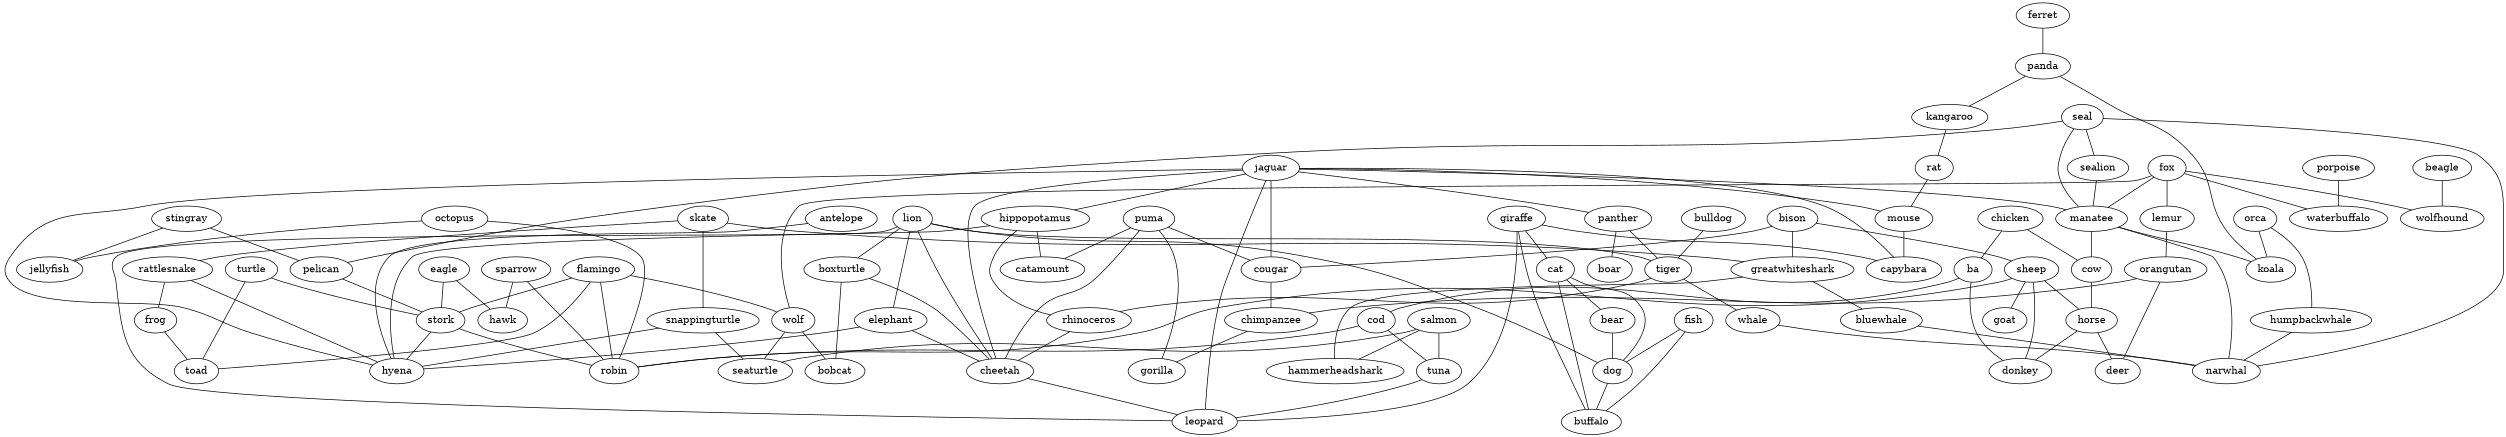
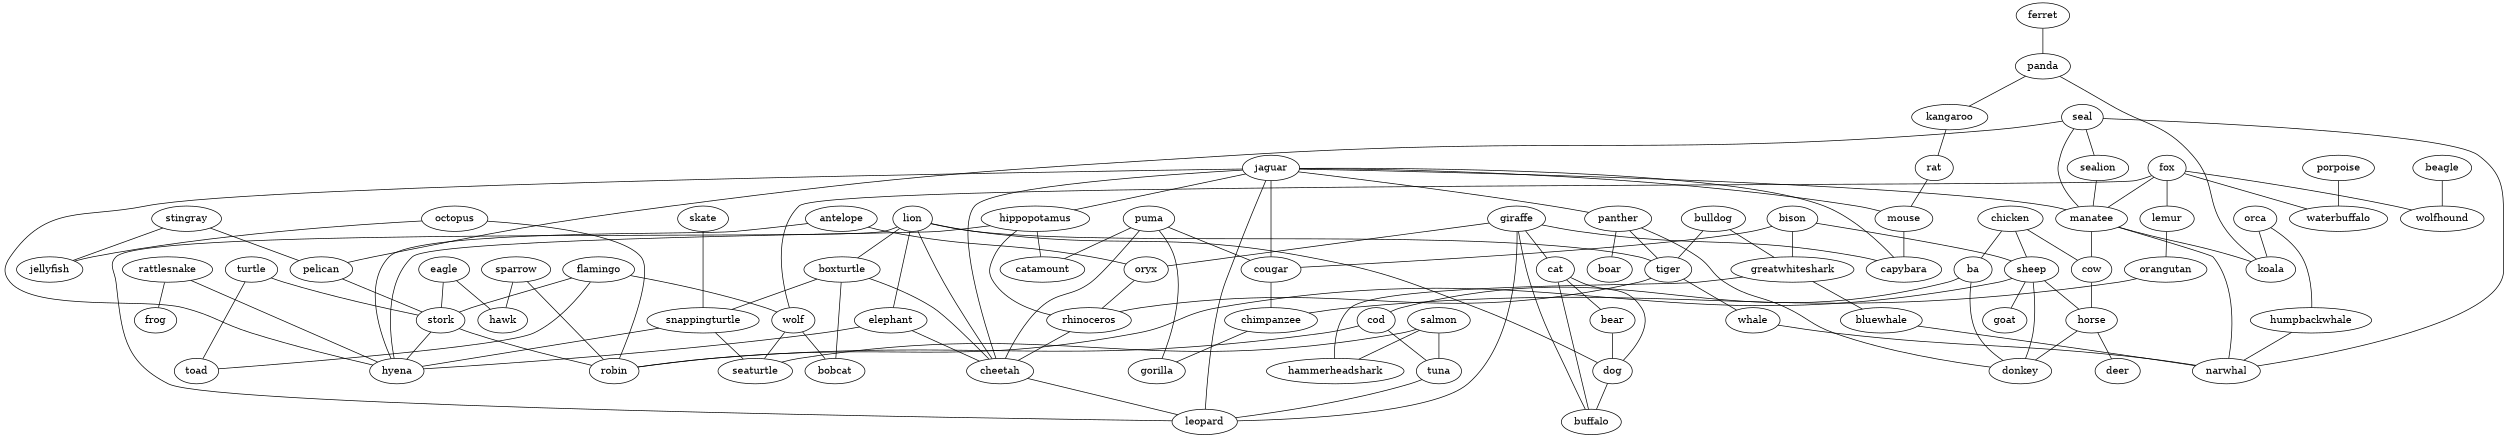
(367, 242) -> none
(1261, 244) -> (1744, 239)
none -> (2021, 244)
none -> (1146, 270)
none -> (774, 294)
none -> (1807, 319)
(606, 320) -> none
(1694, 320) -> none
(2142, 320) -> none
(176, 346) -> none
